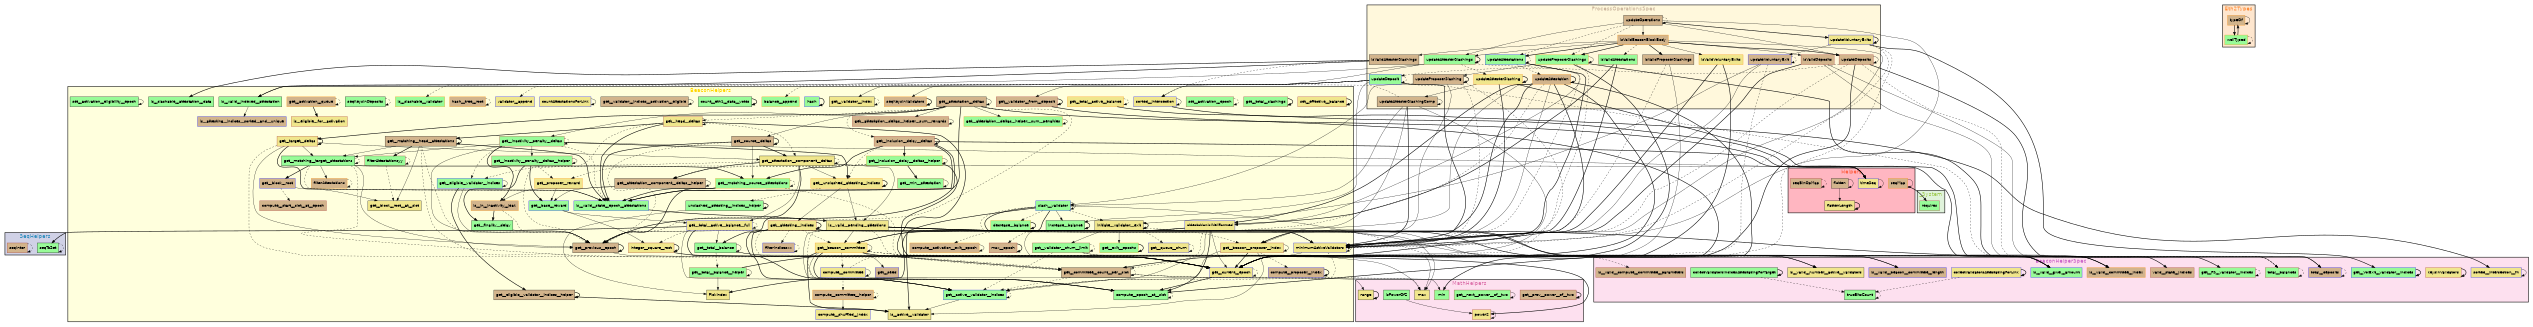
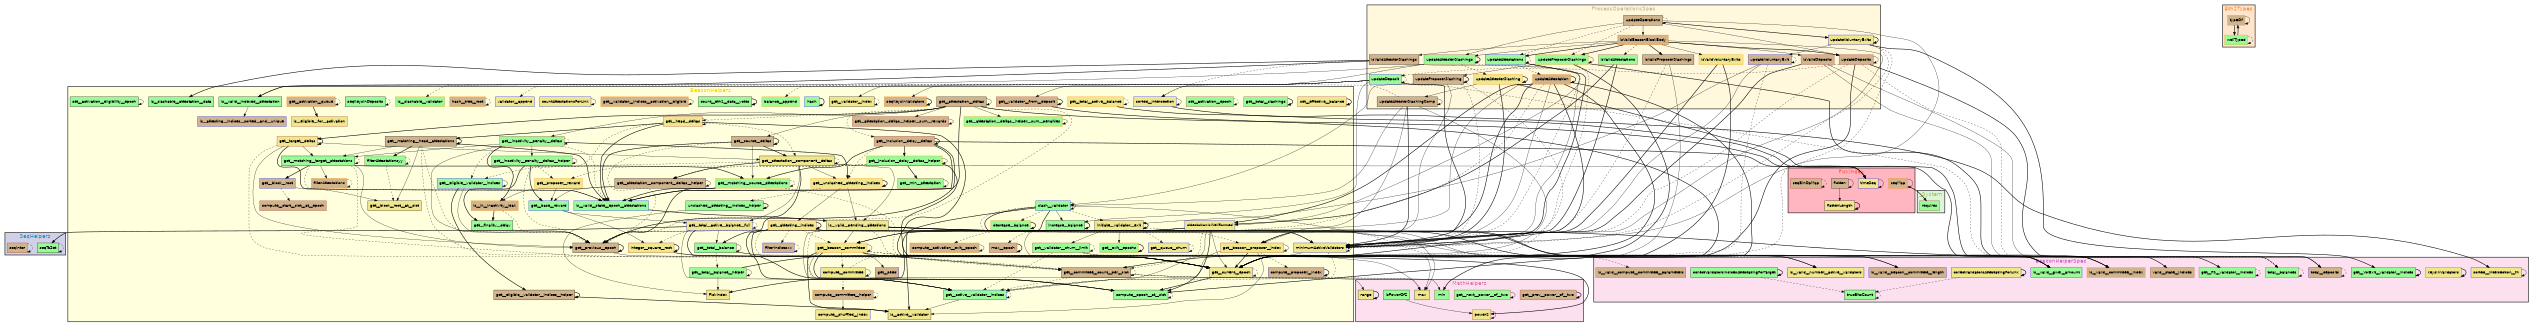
(645, 102) -> (645, 102)
none -> (1563, 153)
(1216, 156) -> none
(1852, 172) -> (1852, 172)
